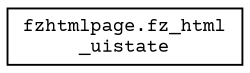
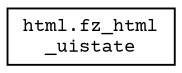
(125, 37) -> (91, 37)
